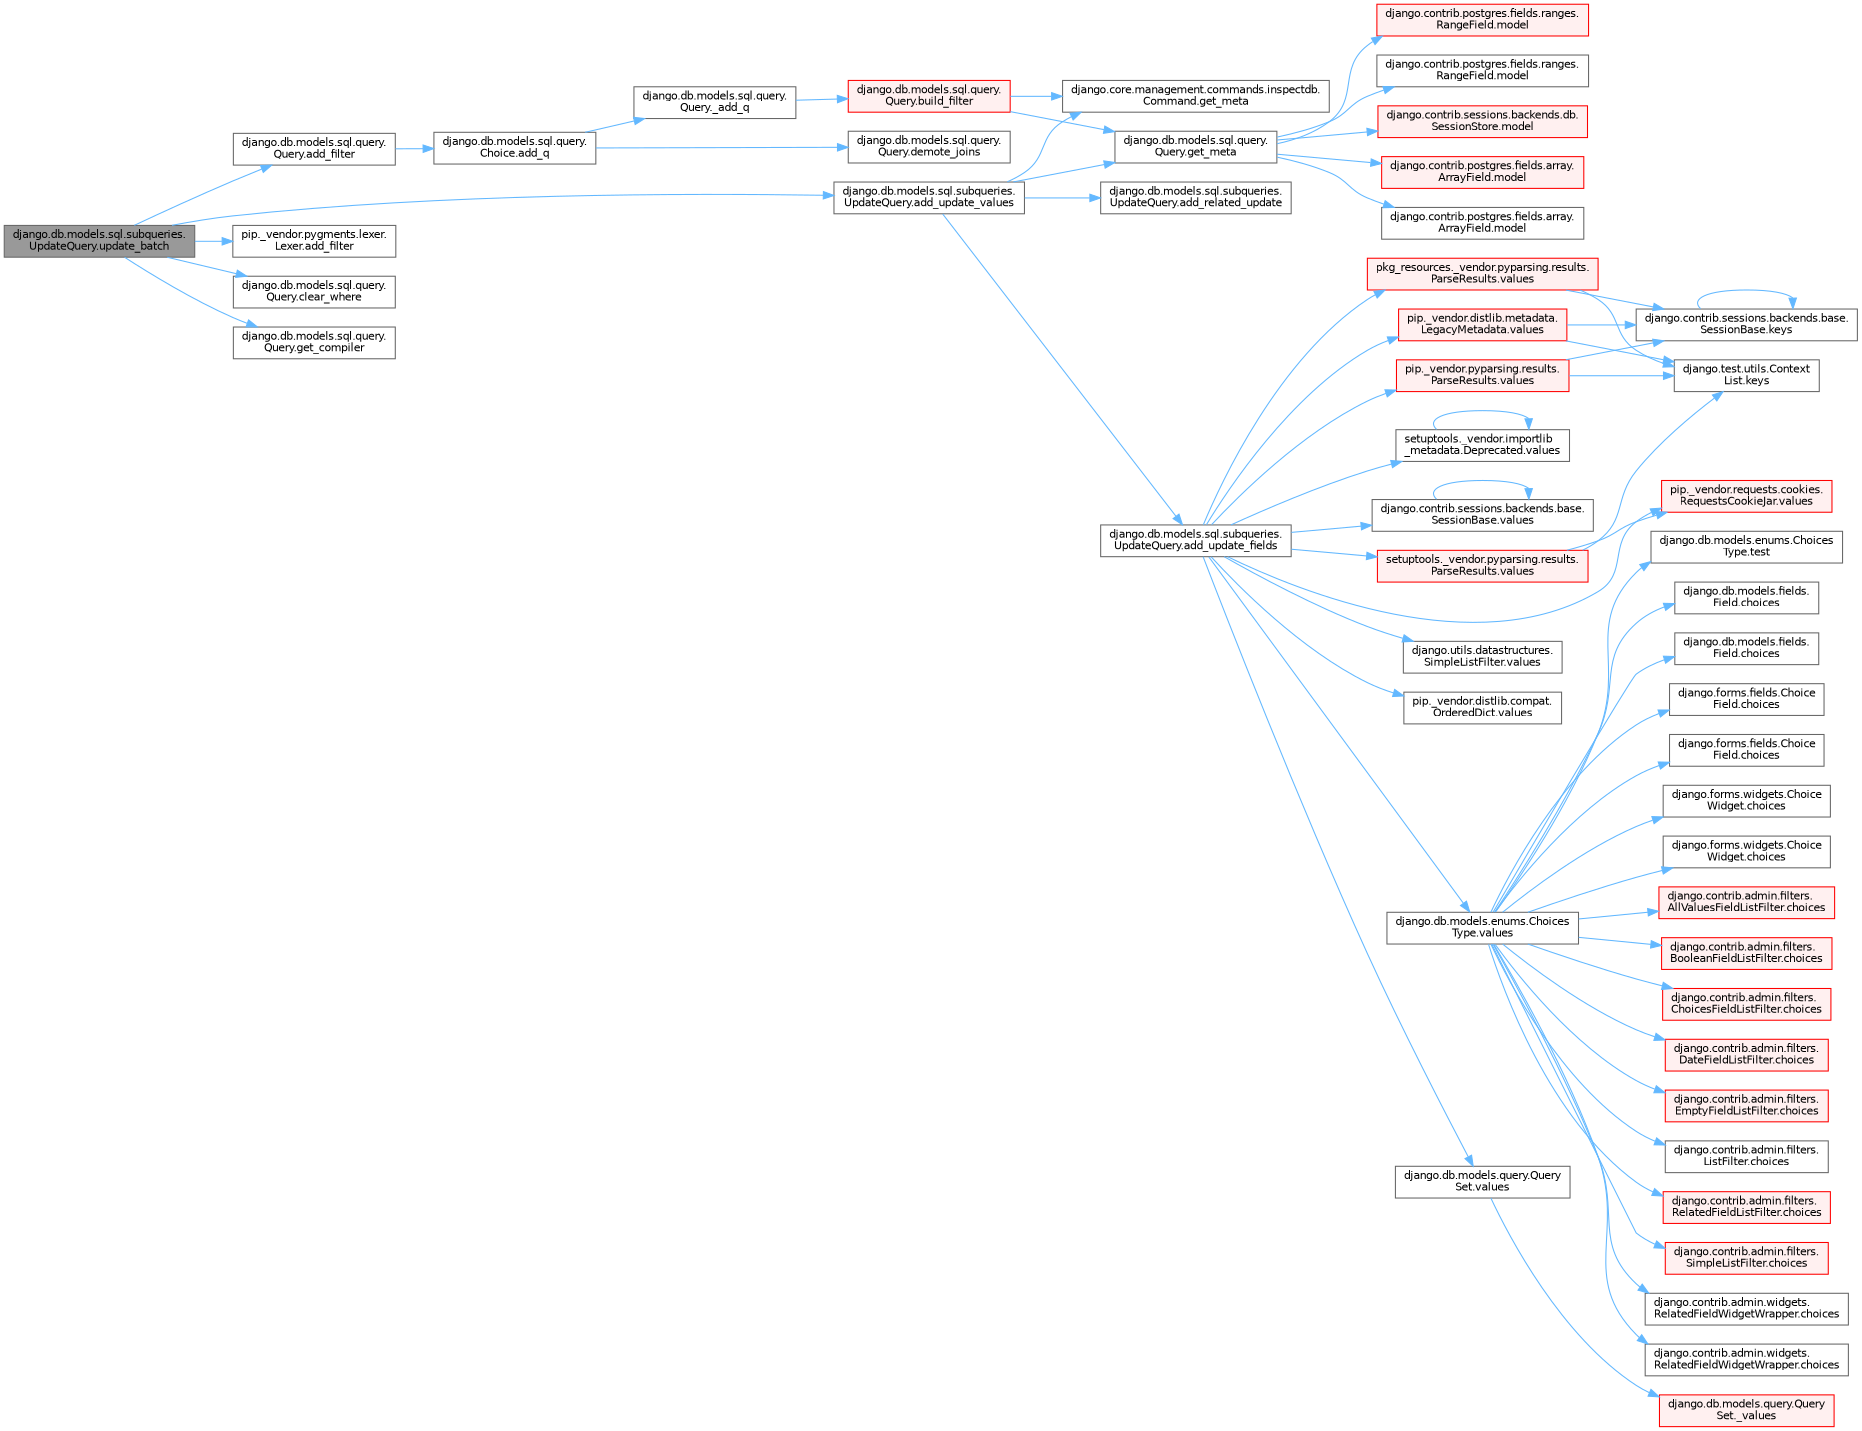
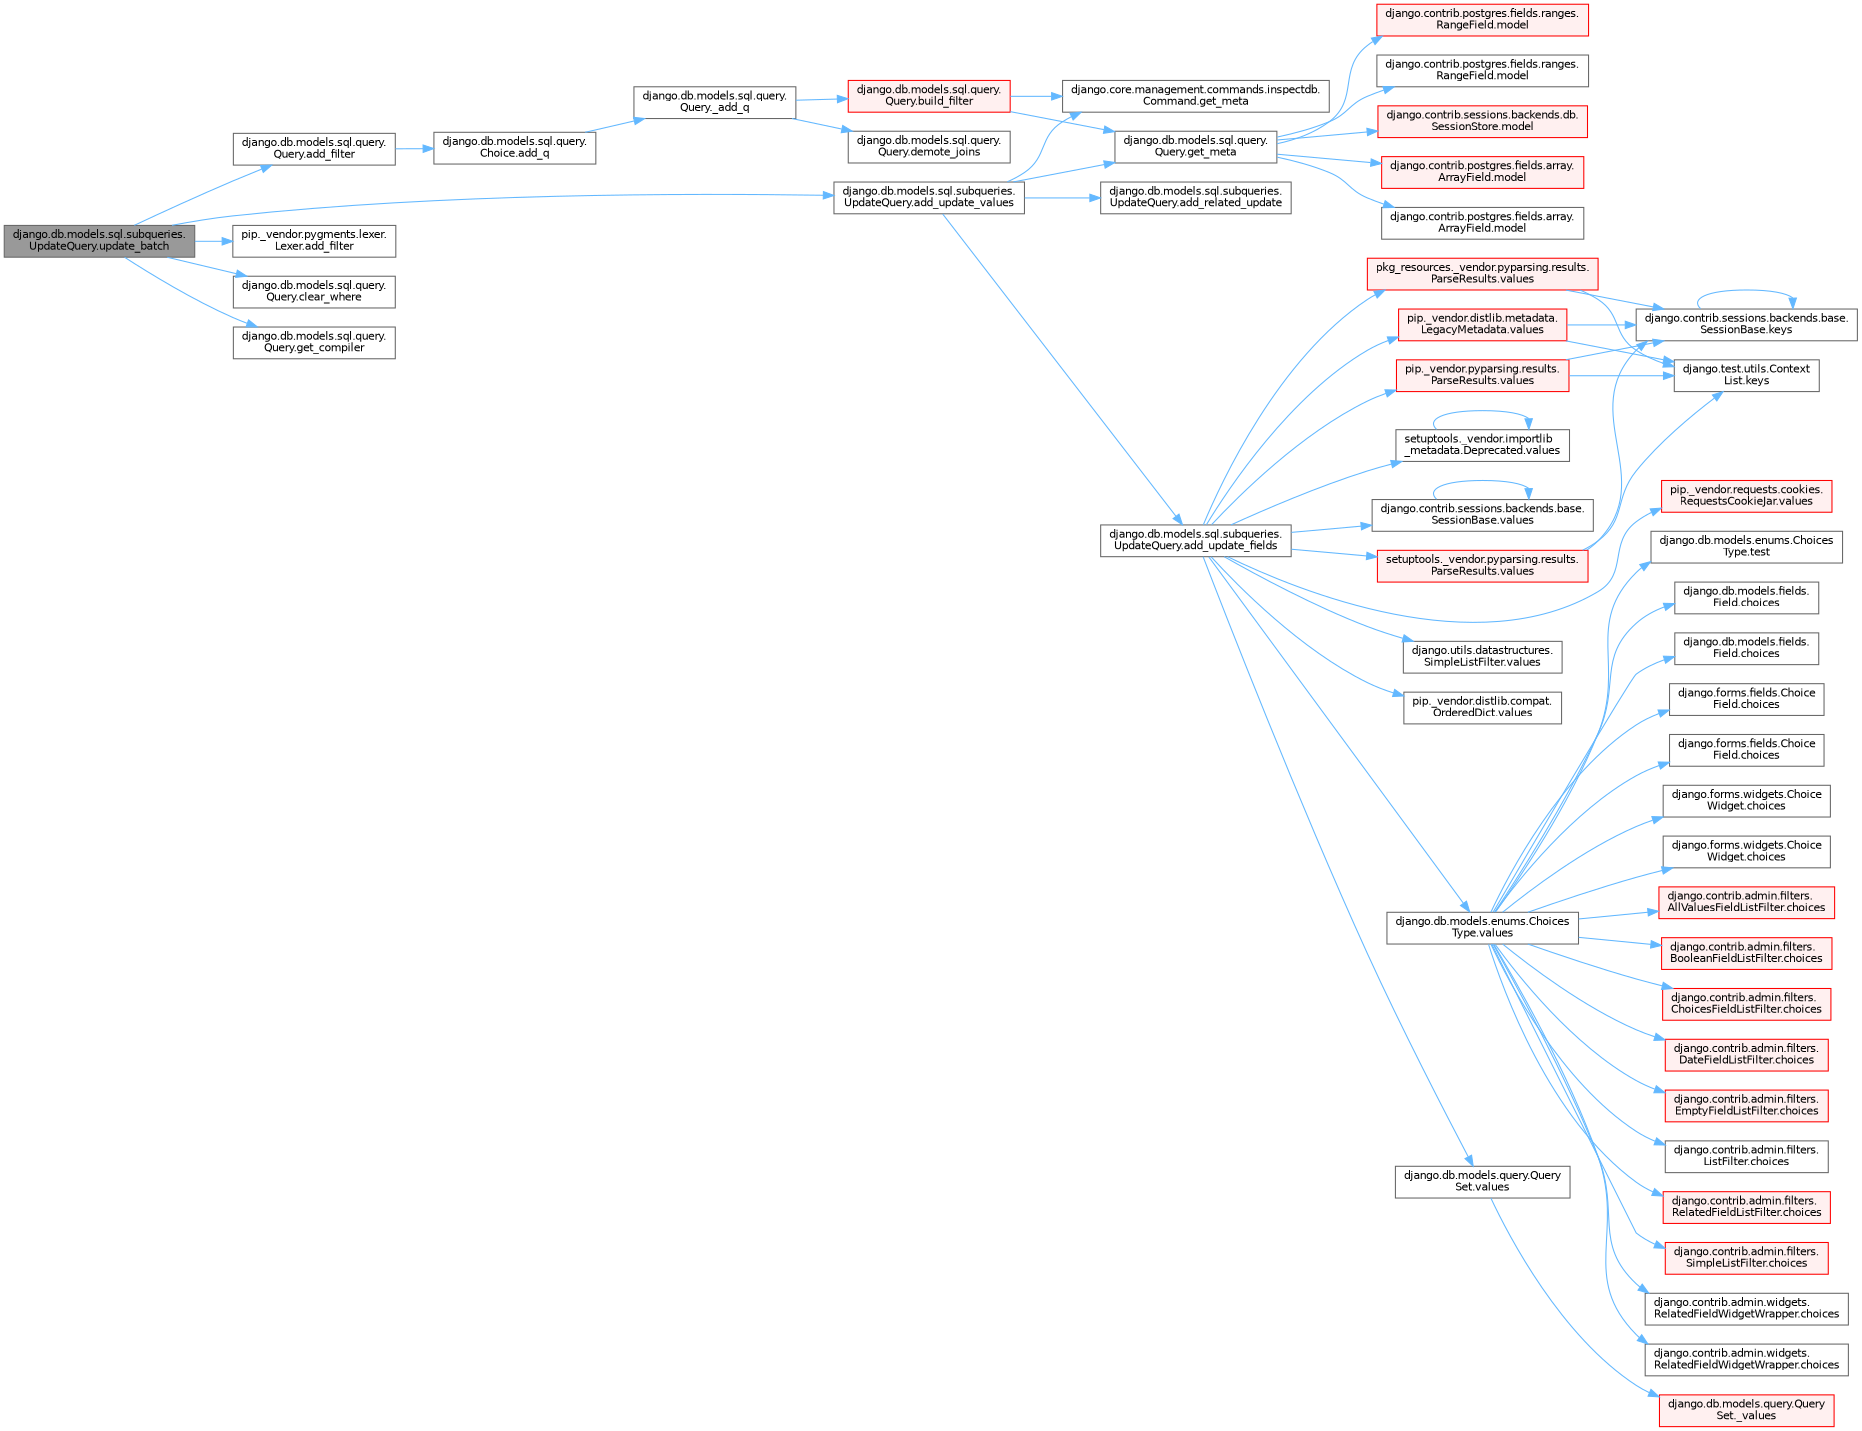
(717, 148) -> (817, 124)
(1617, 532) -> (1618, 451)
